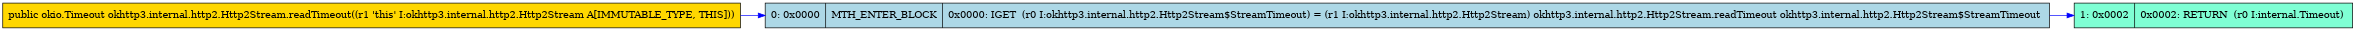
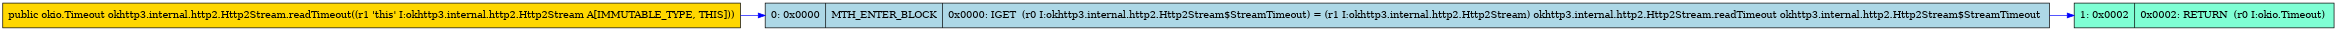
(2244, 15) -> (2234, 15)
